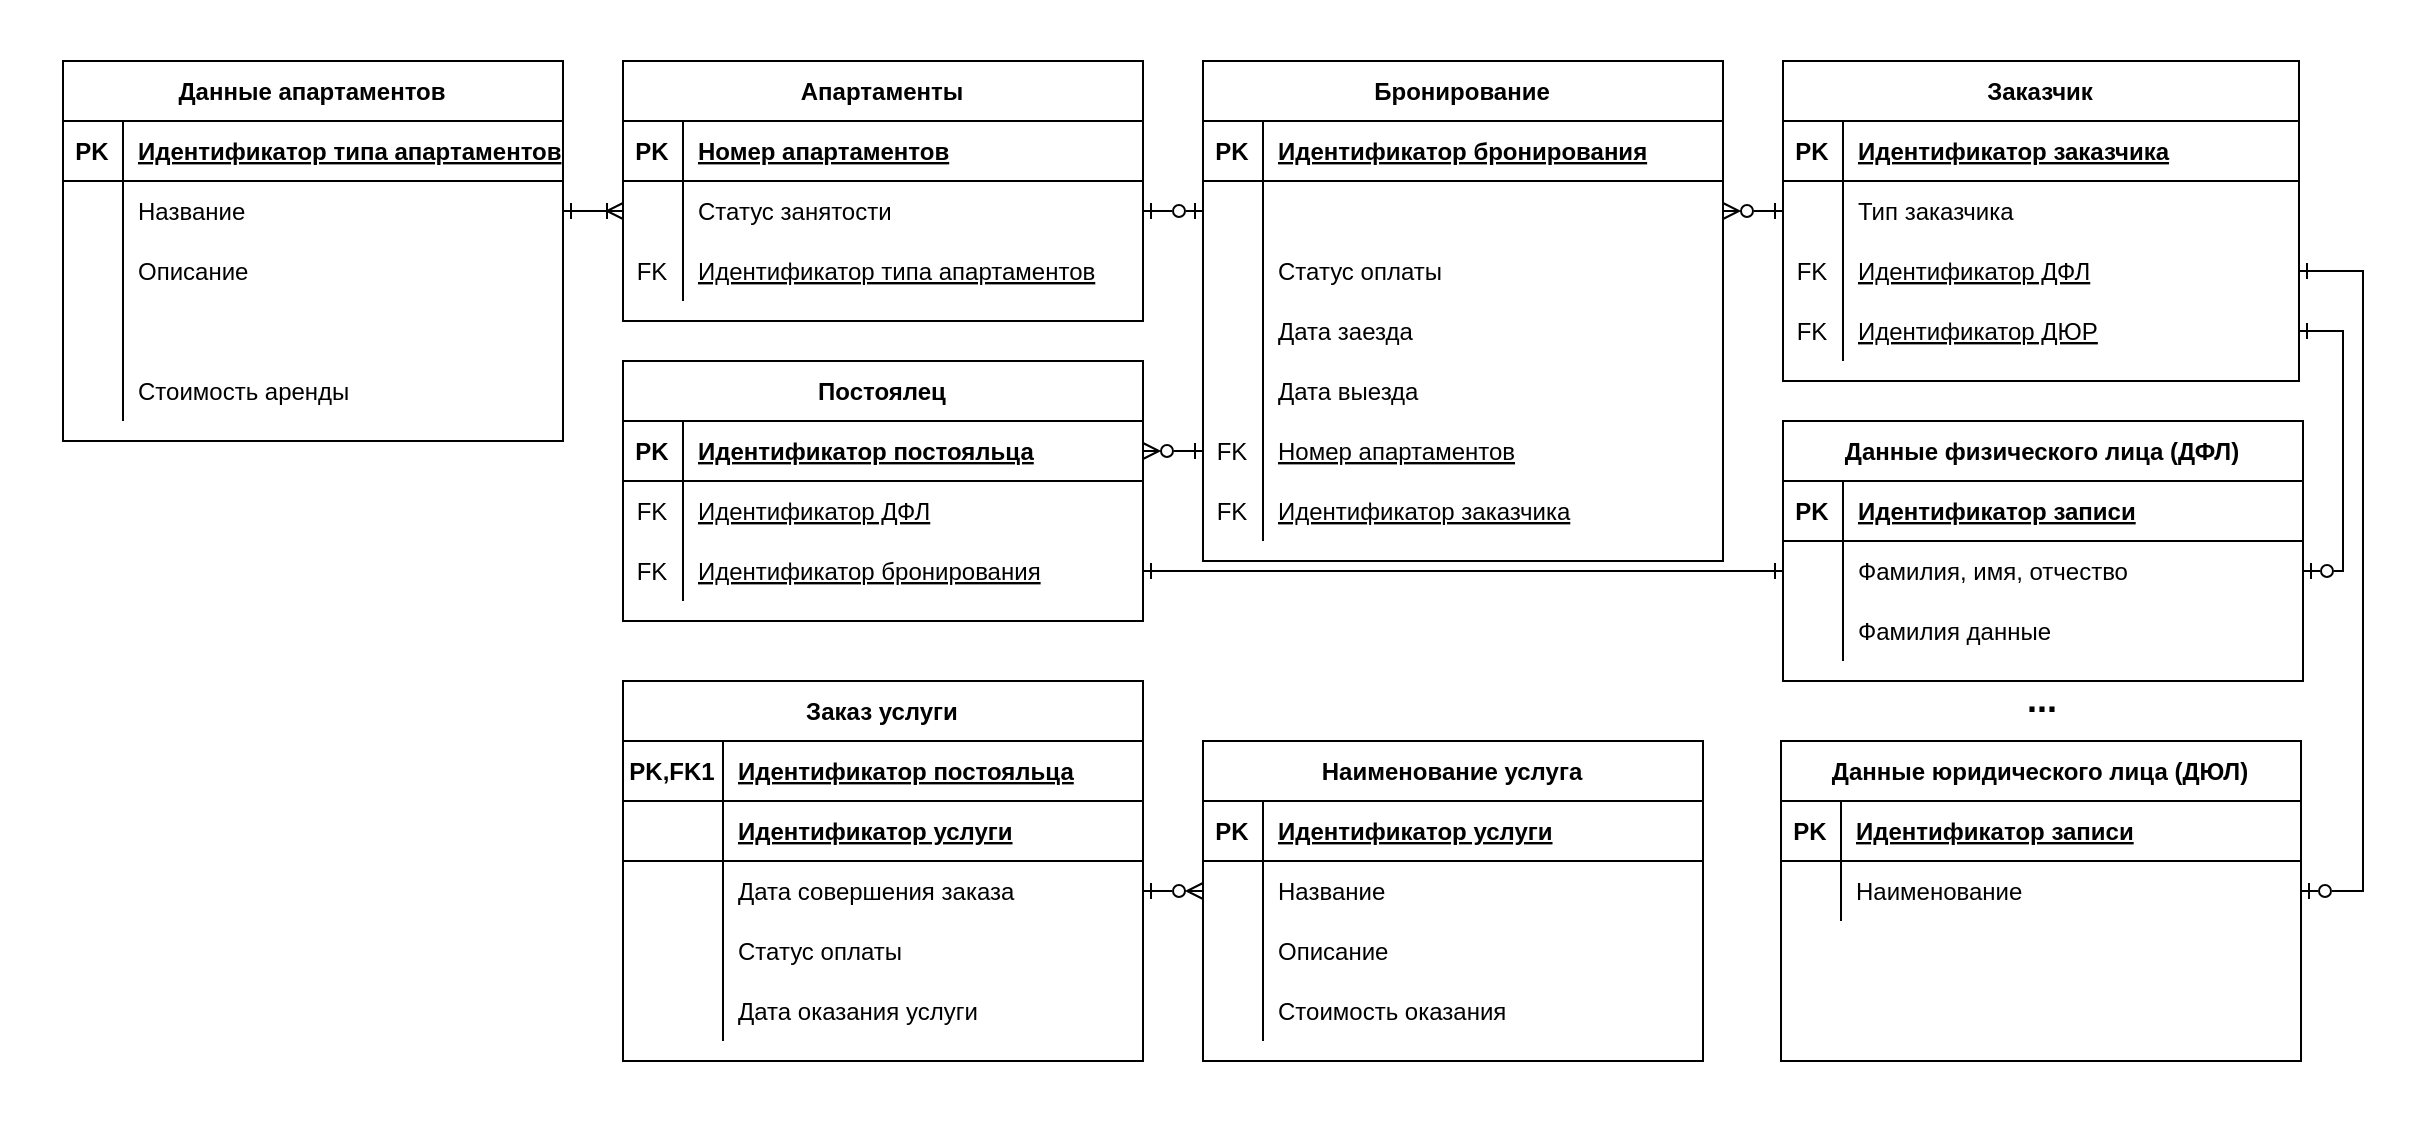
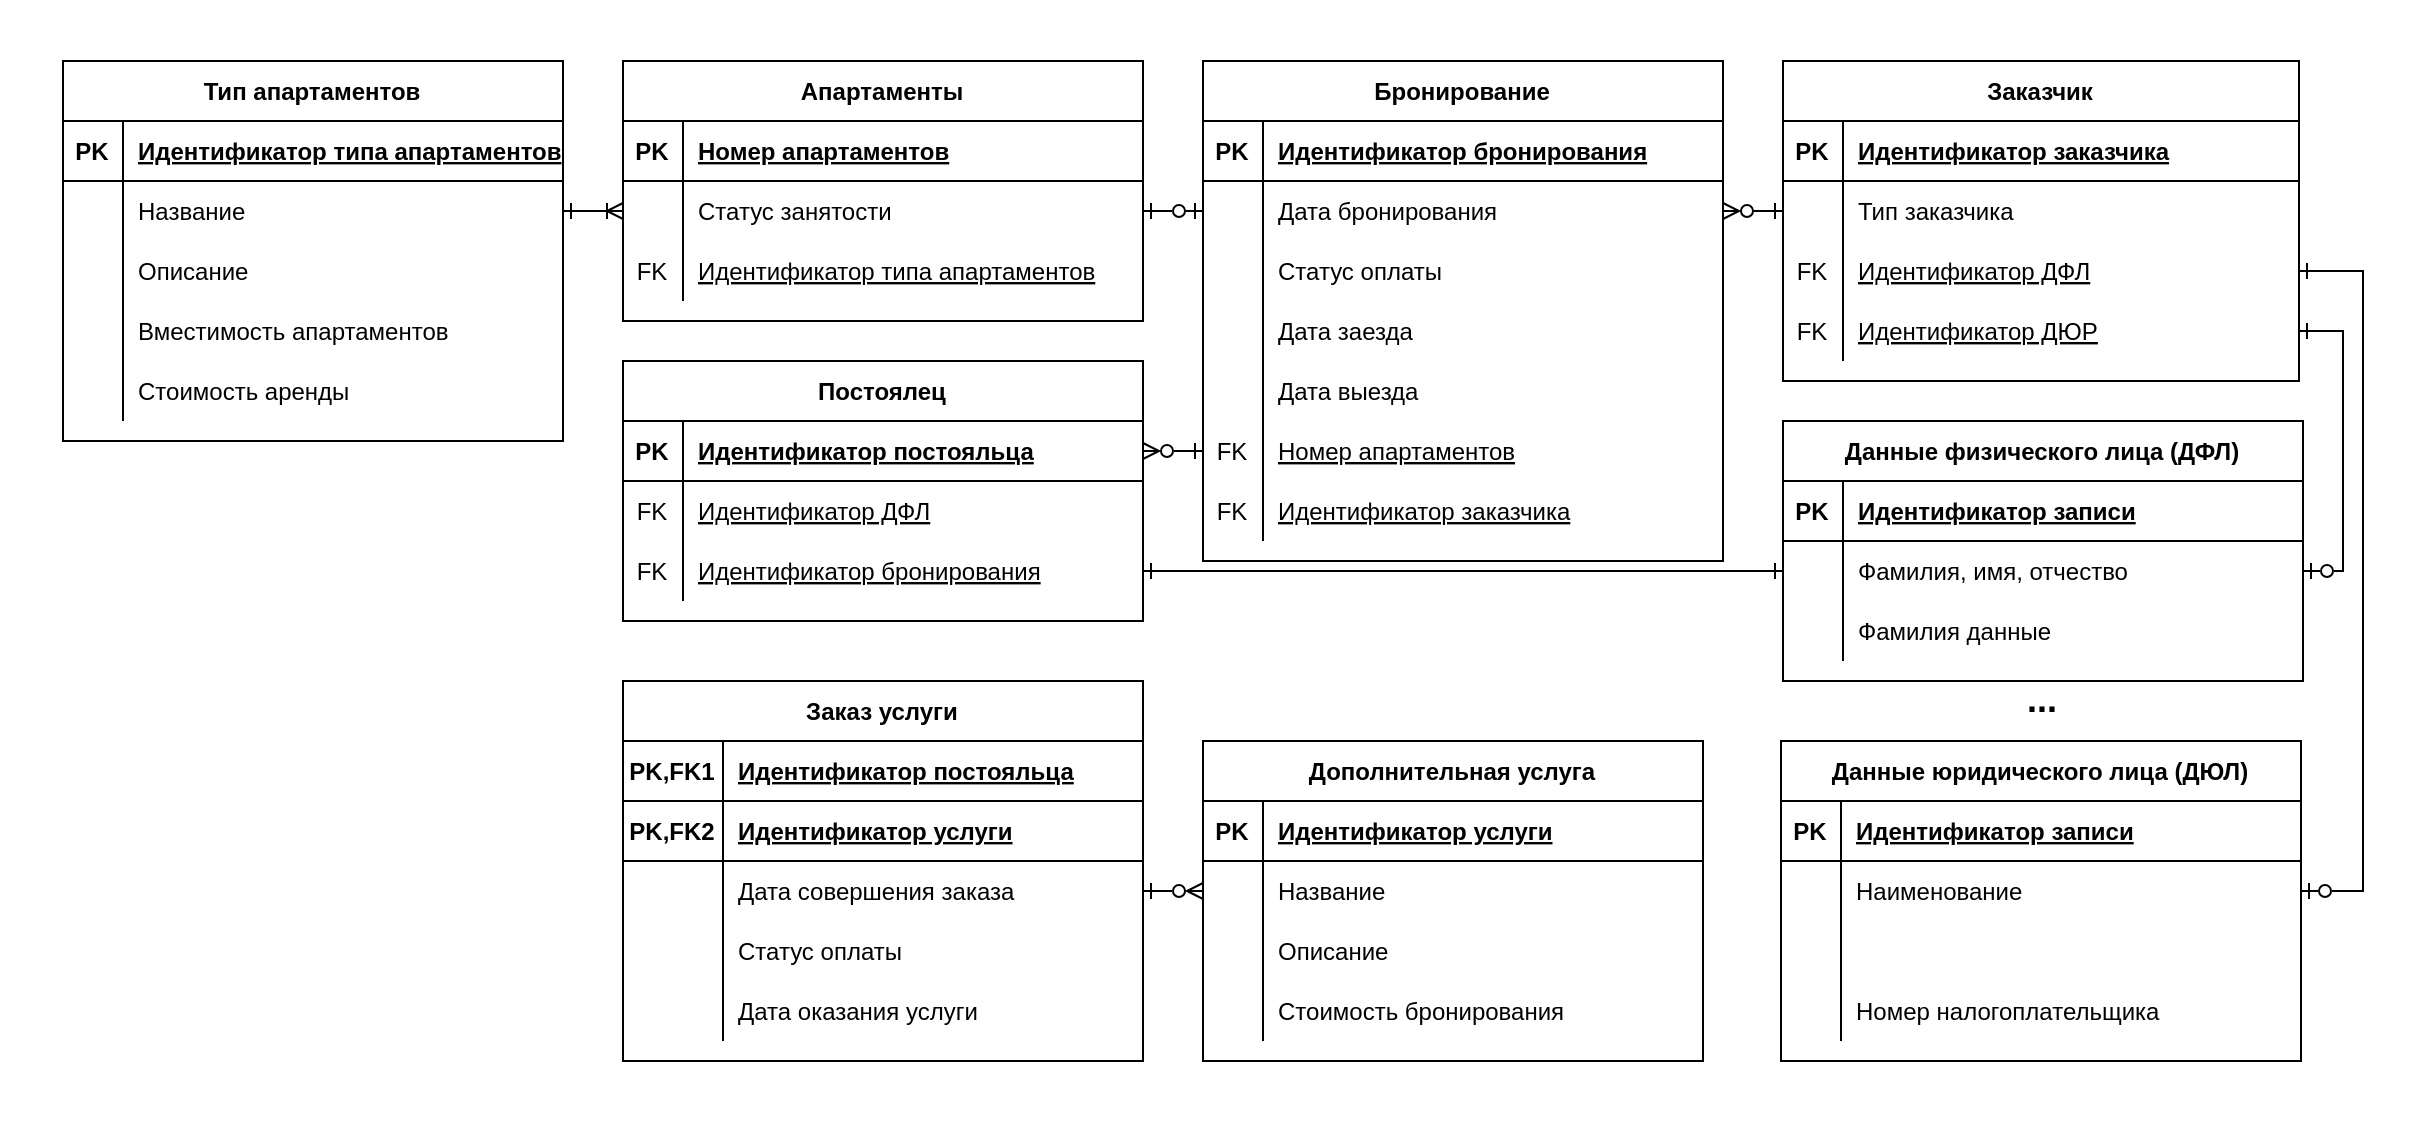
(312, 92) -> (312, 92)
none -> (1493, 211)
none -> (343, 331)
(1452, 772) -> (1452, 772)
none -> (673, 831)
none -> (2071, 1011)
(1396, 1012) -> (1423, 1012)
